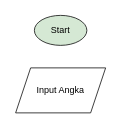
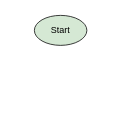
(60, 90) -> none
